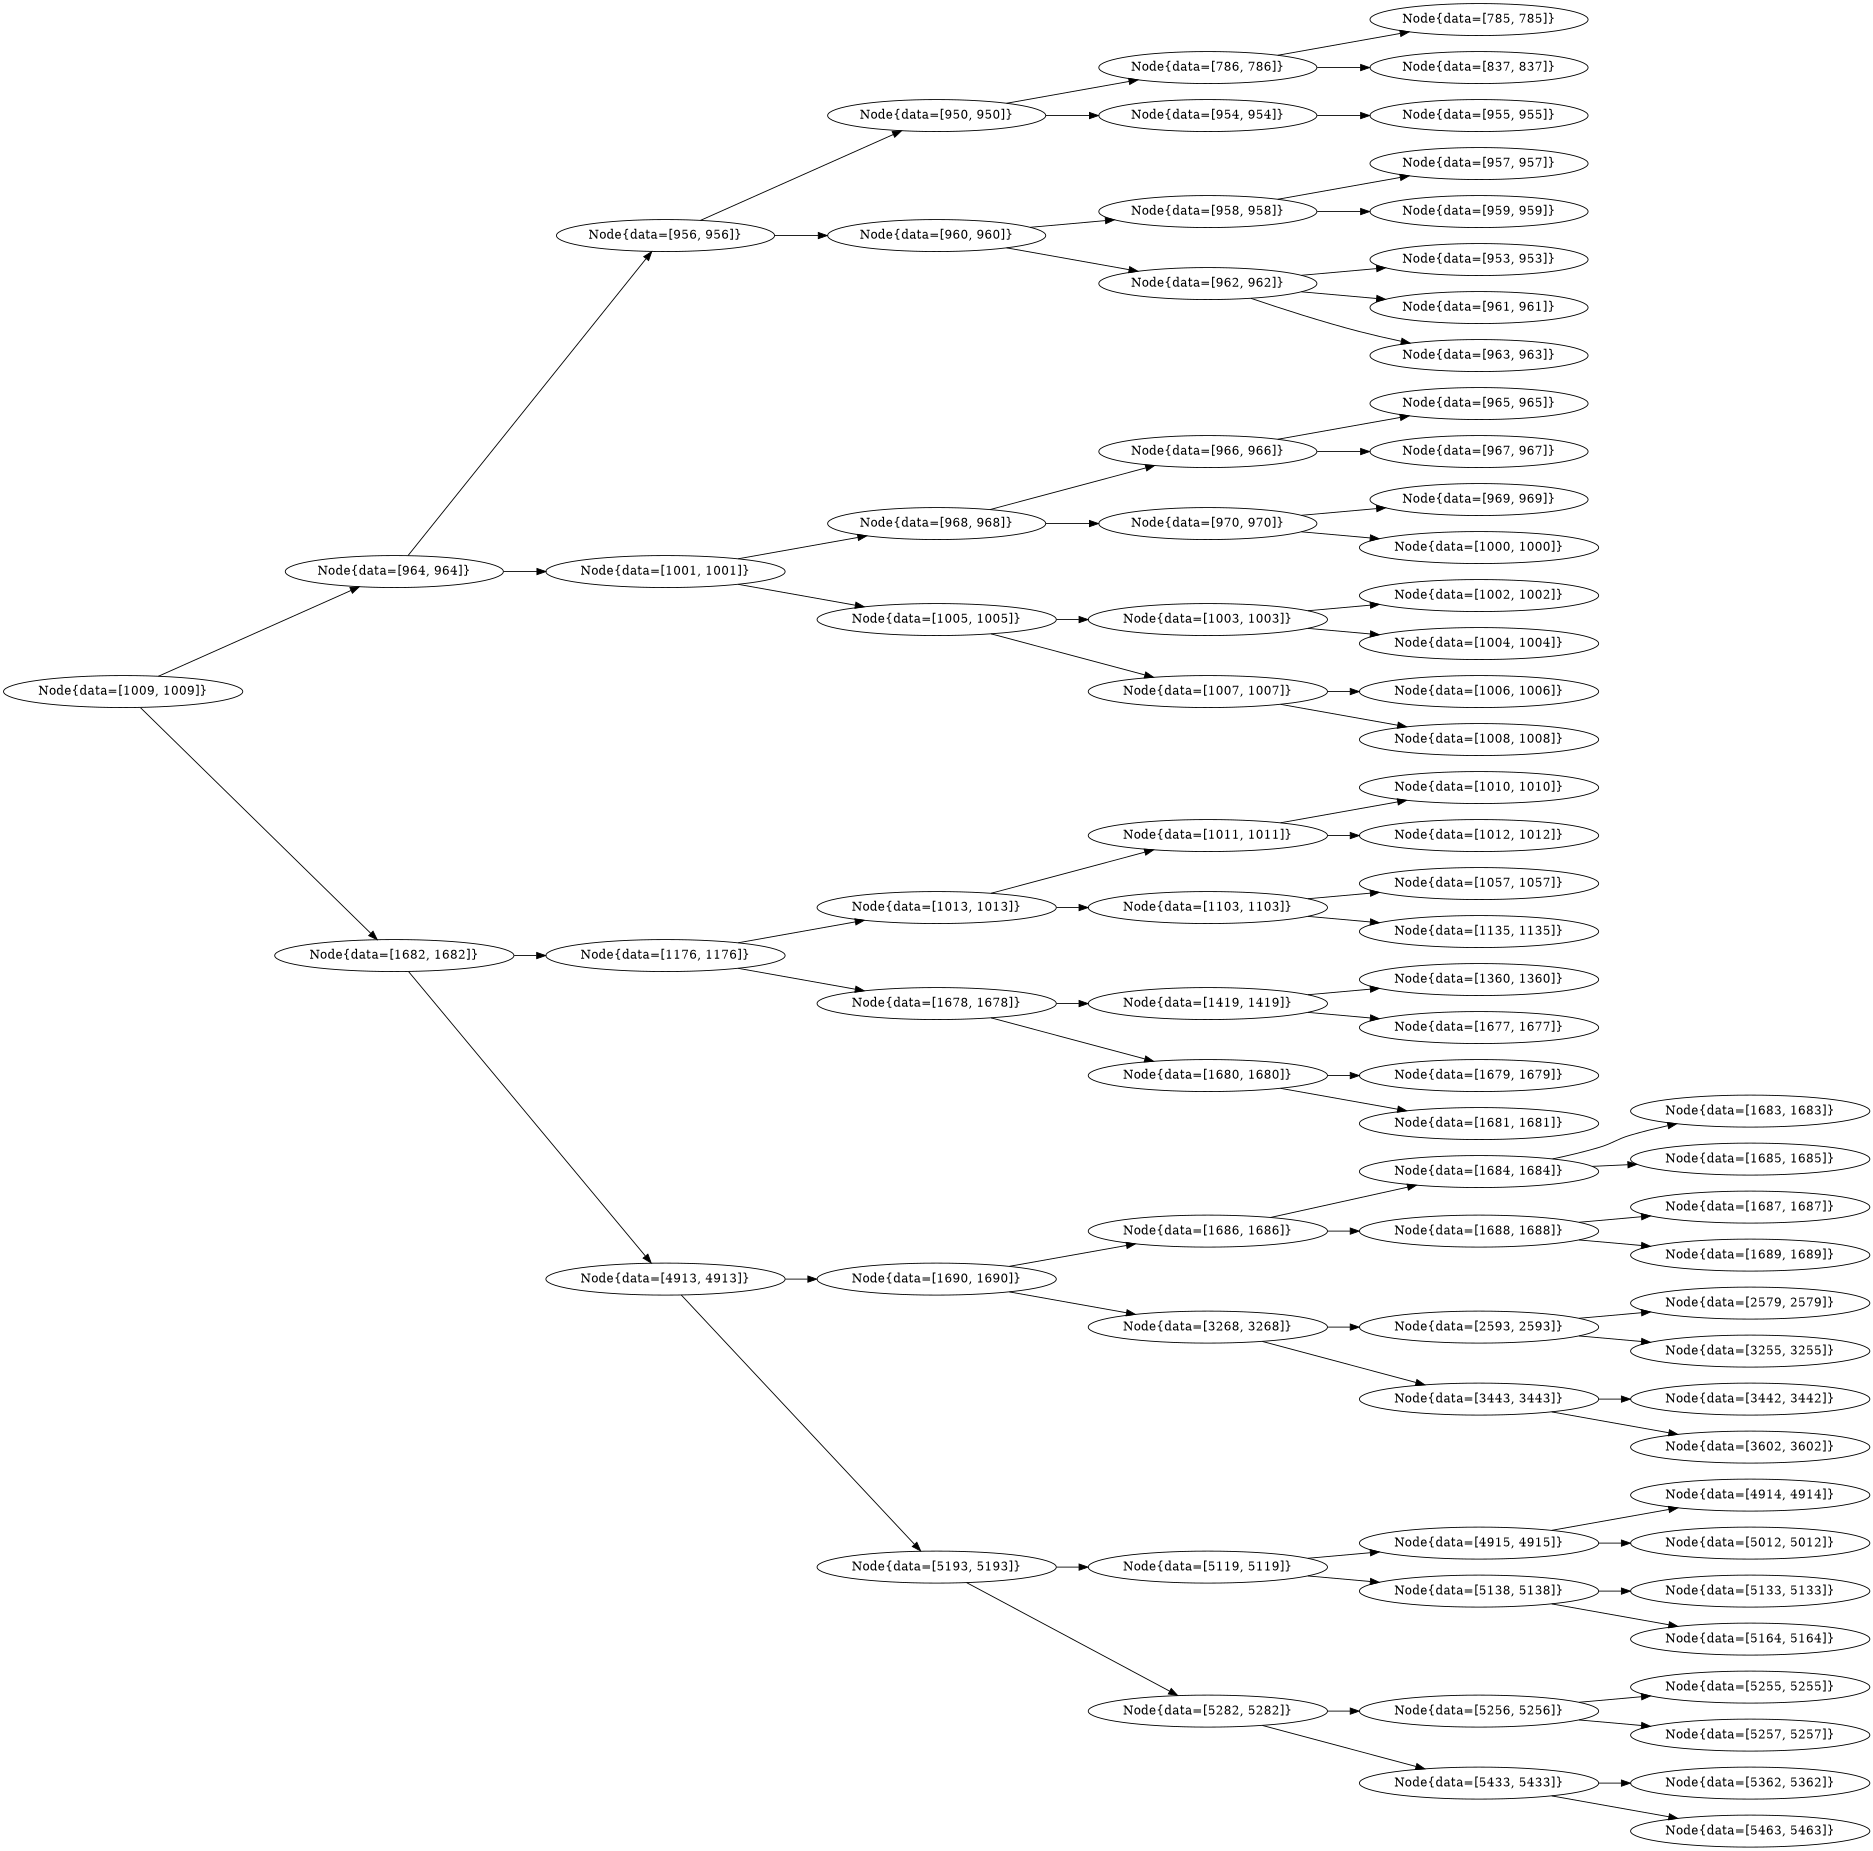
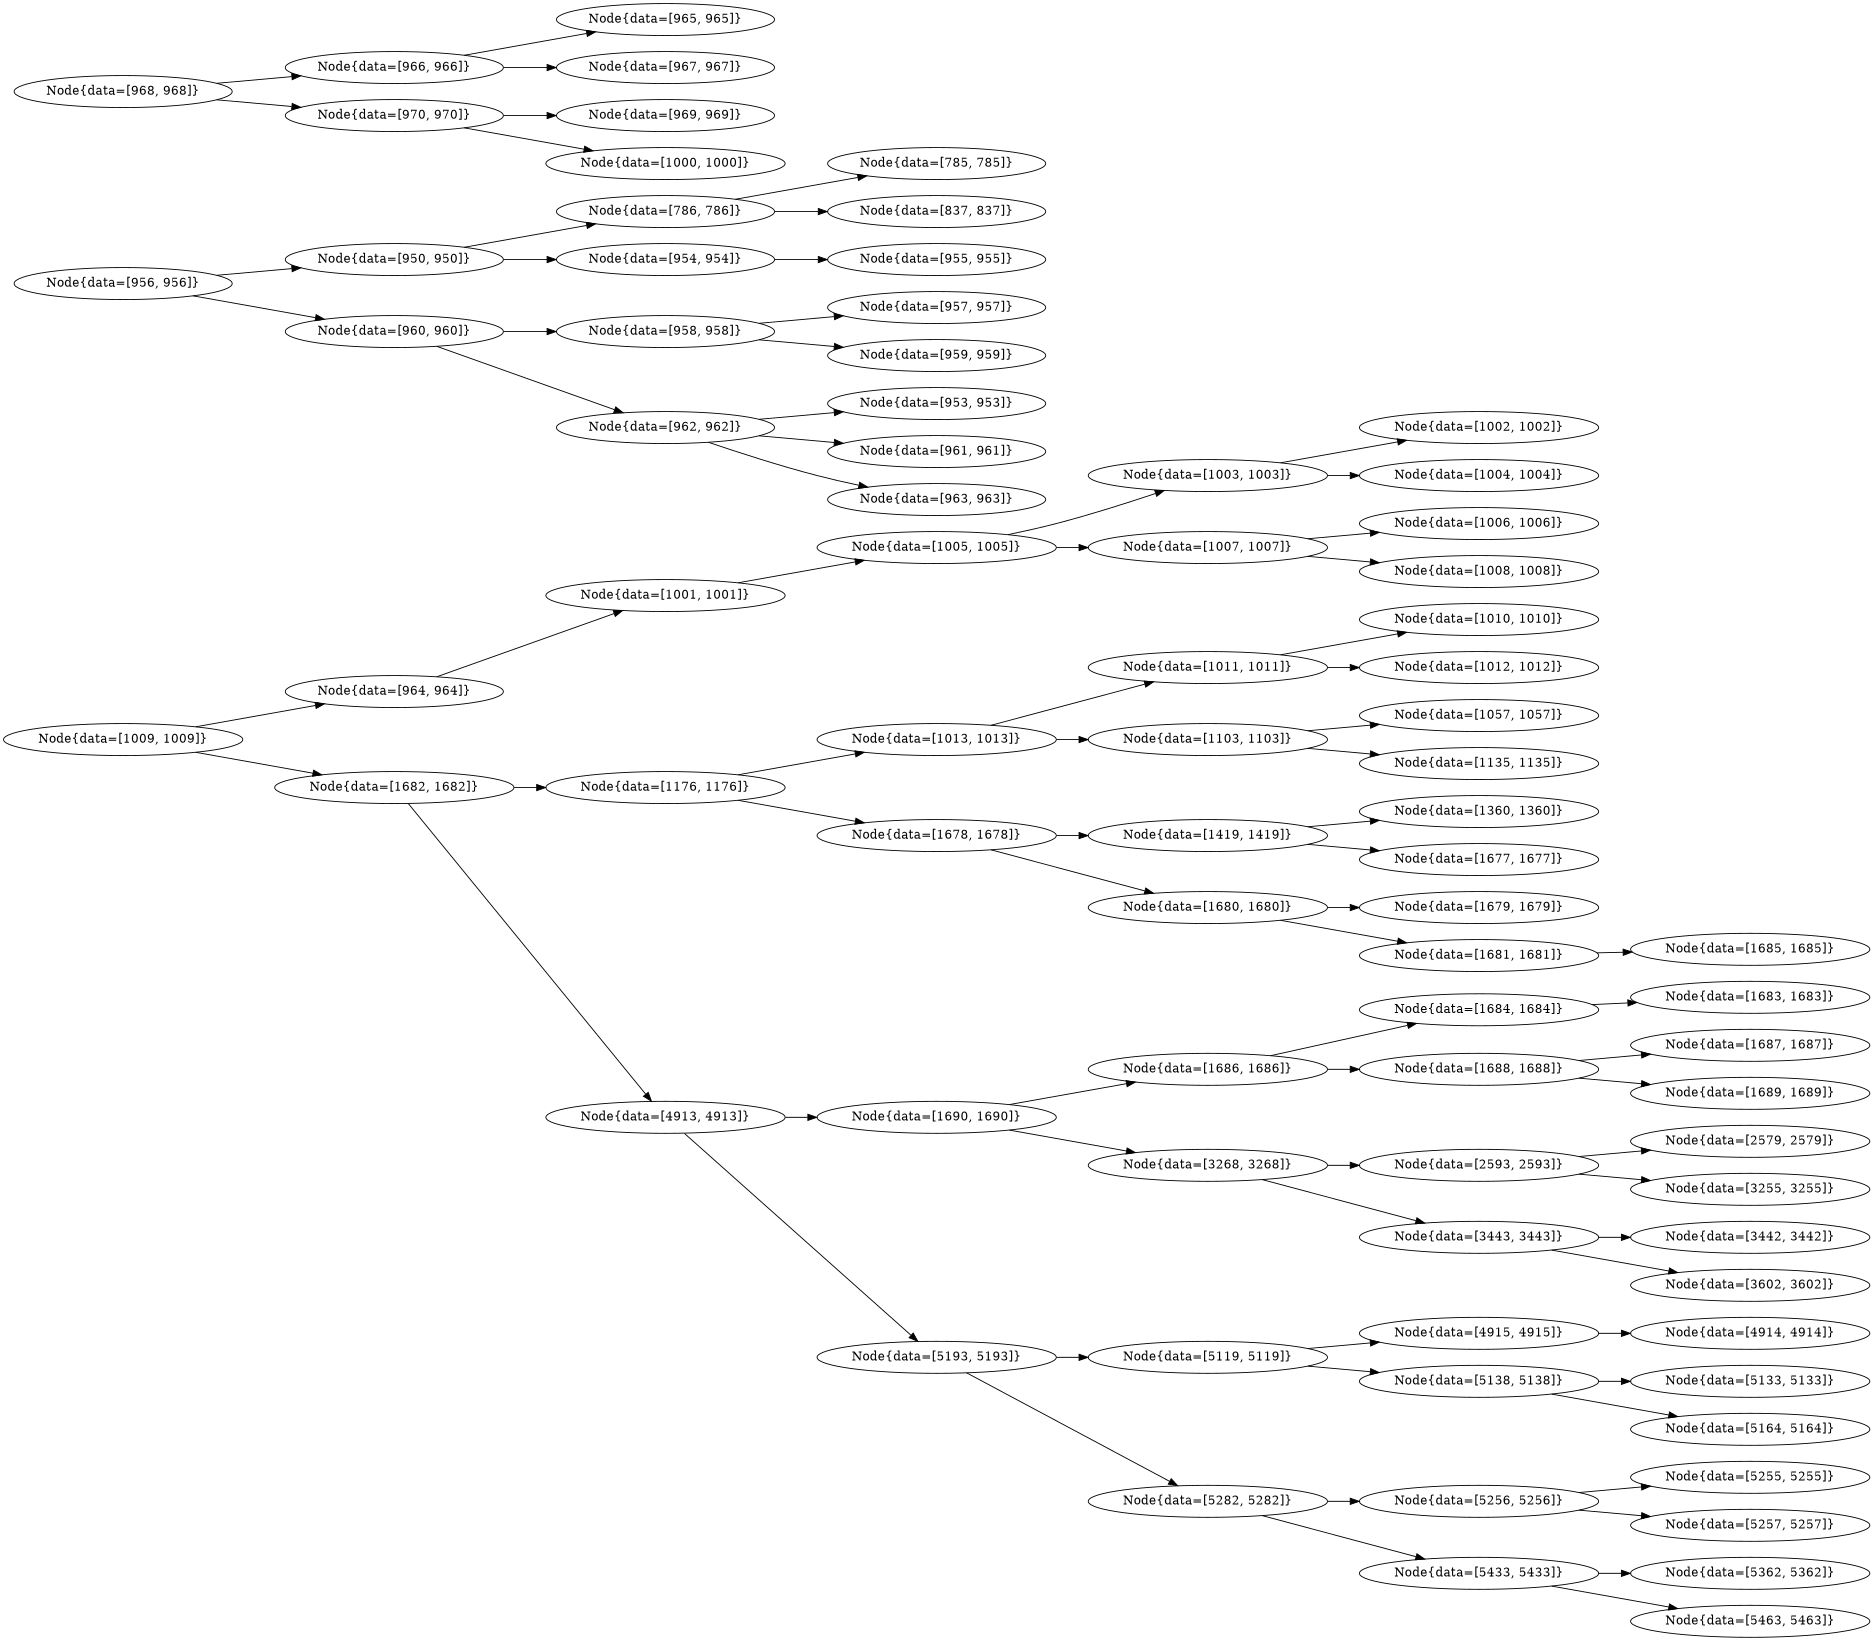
(527, 407) -> none
(798, 548) -> none
(1610, 1166) -> (1610, 953)
(1750, 1543) -> none
